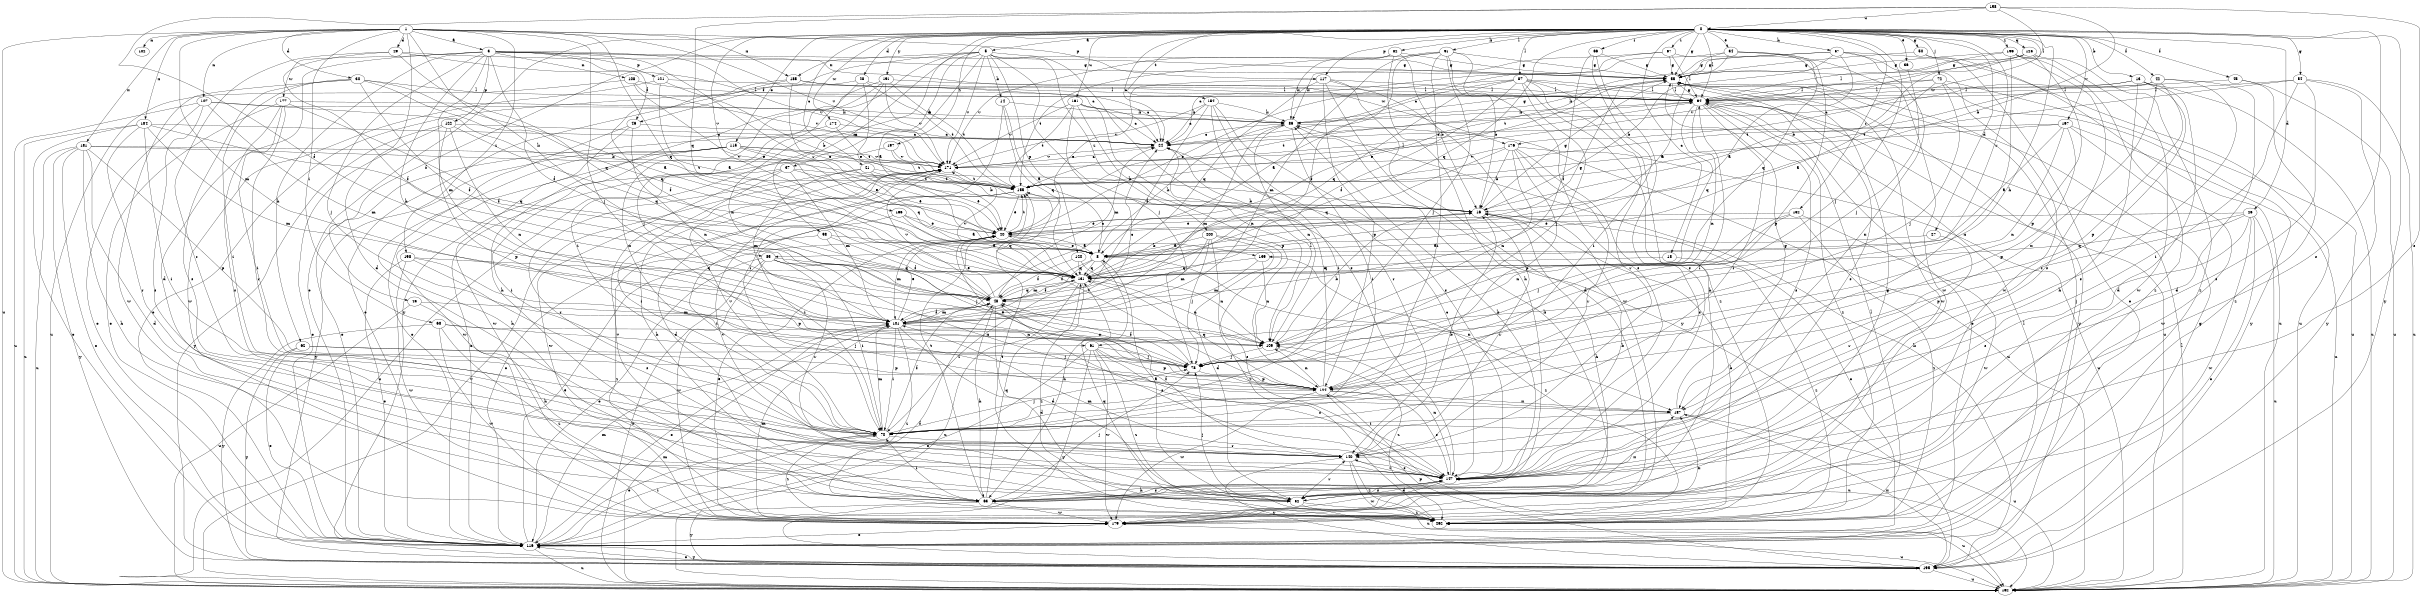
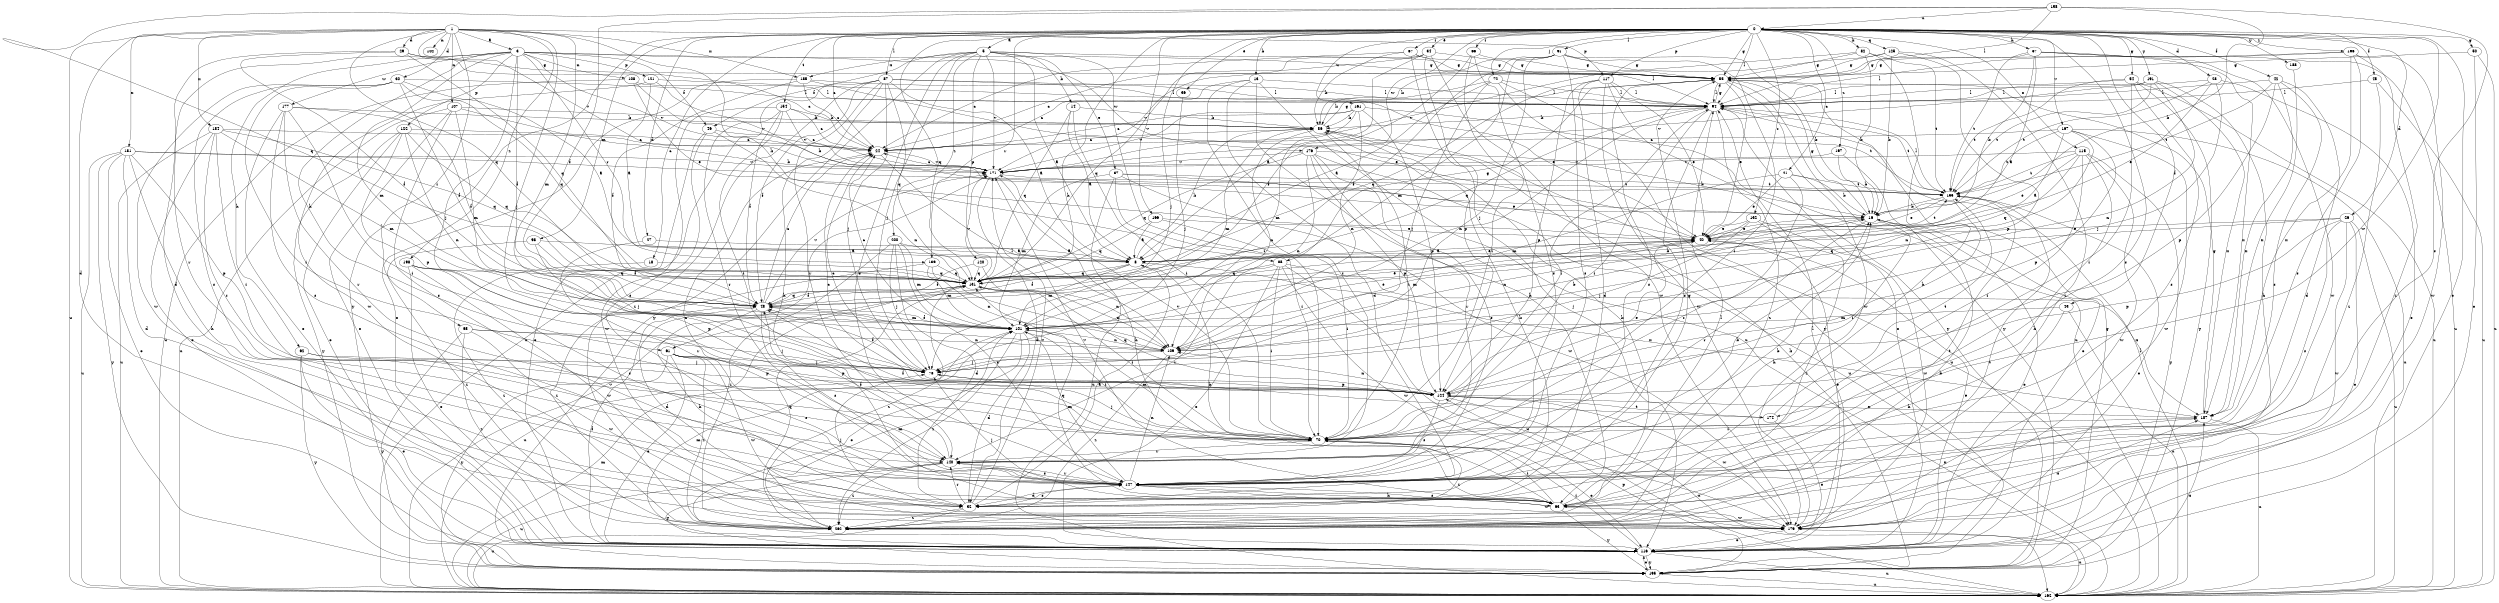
none -> (2293, 65)
(1116, 307) -> (1604, 405)
